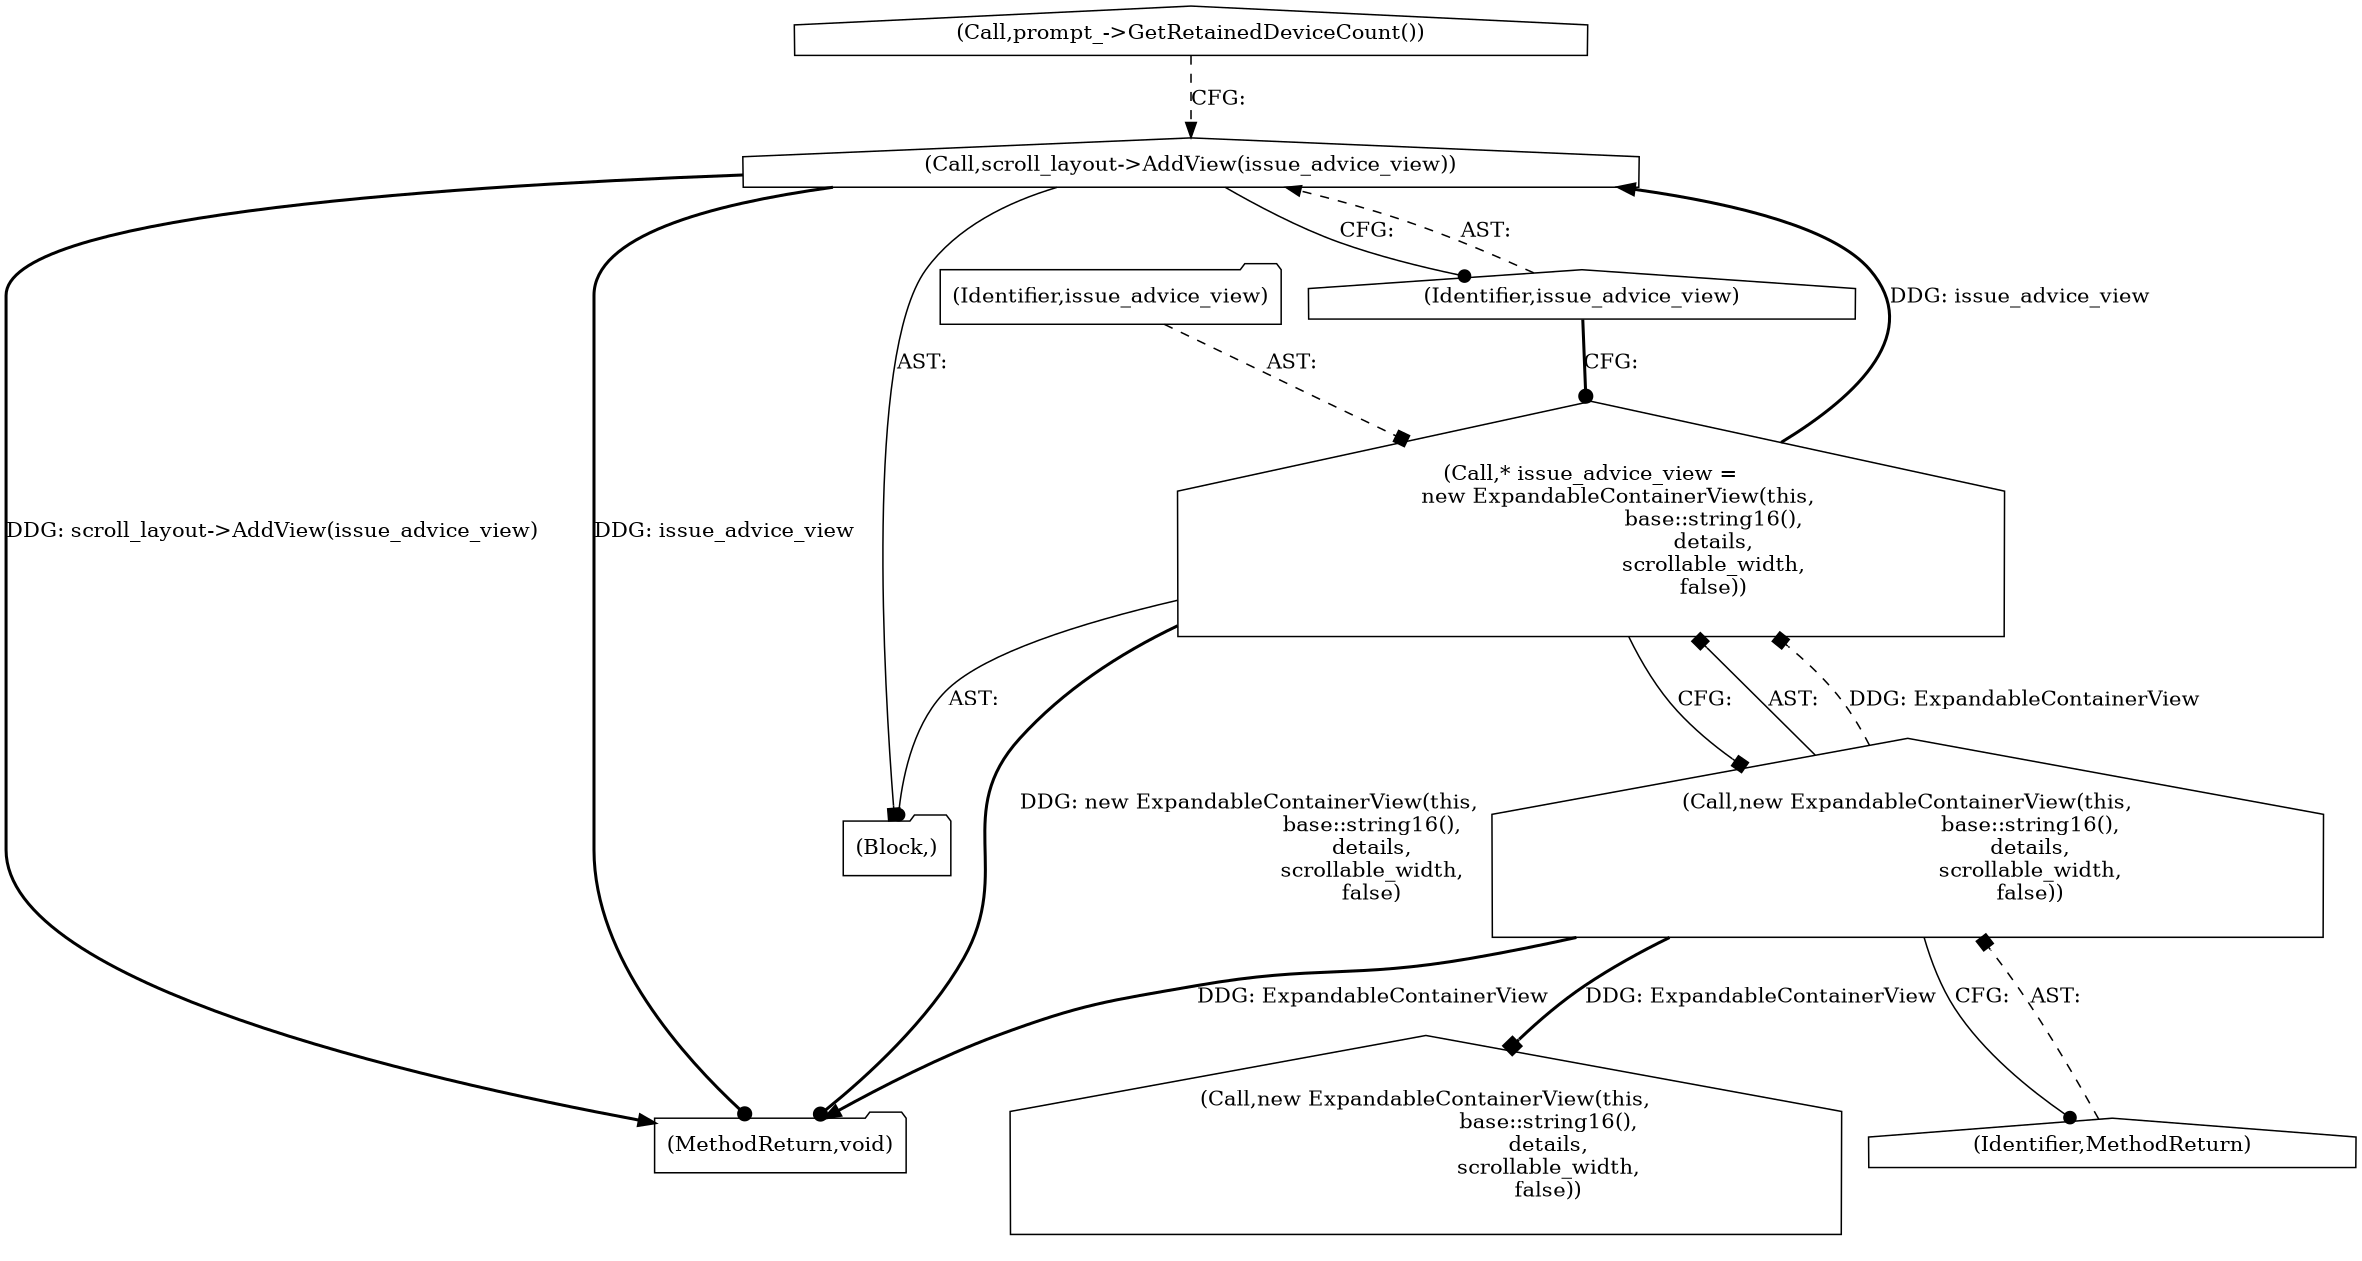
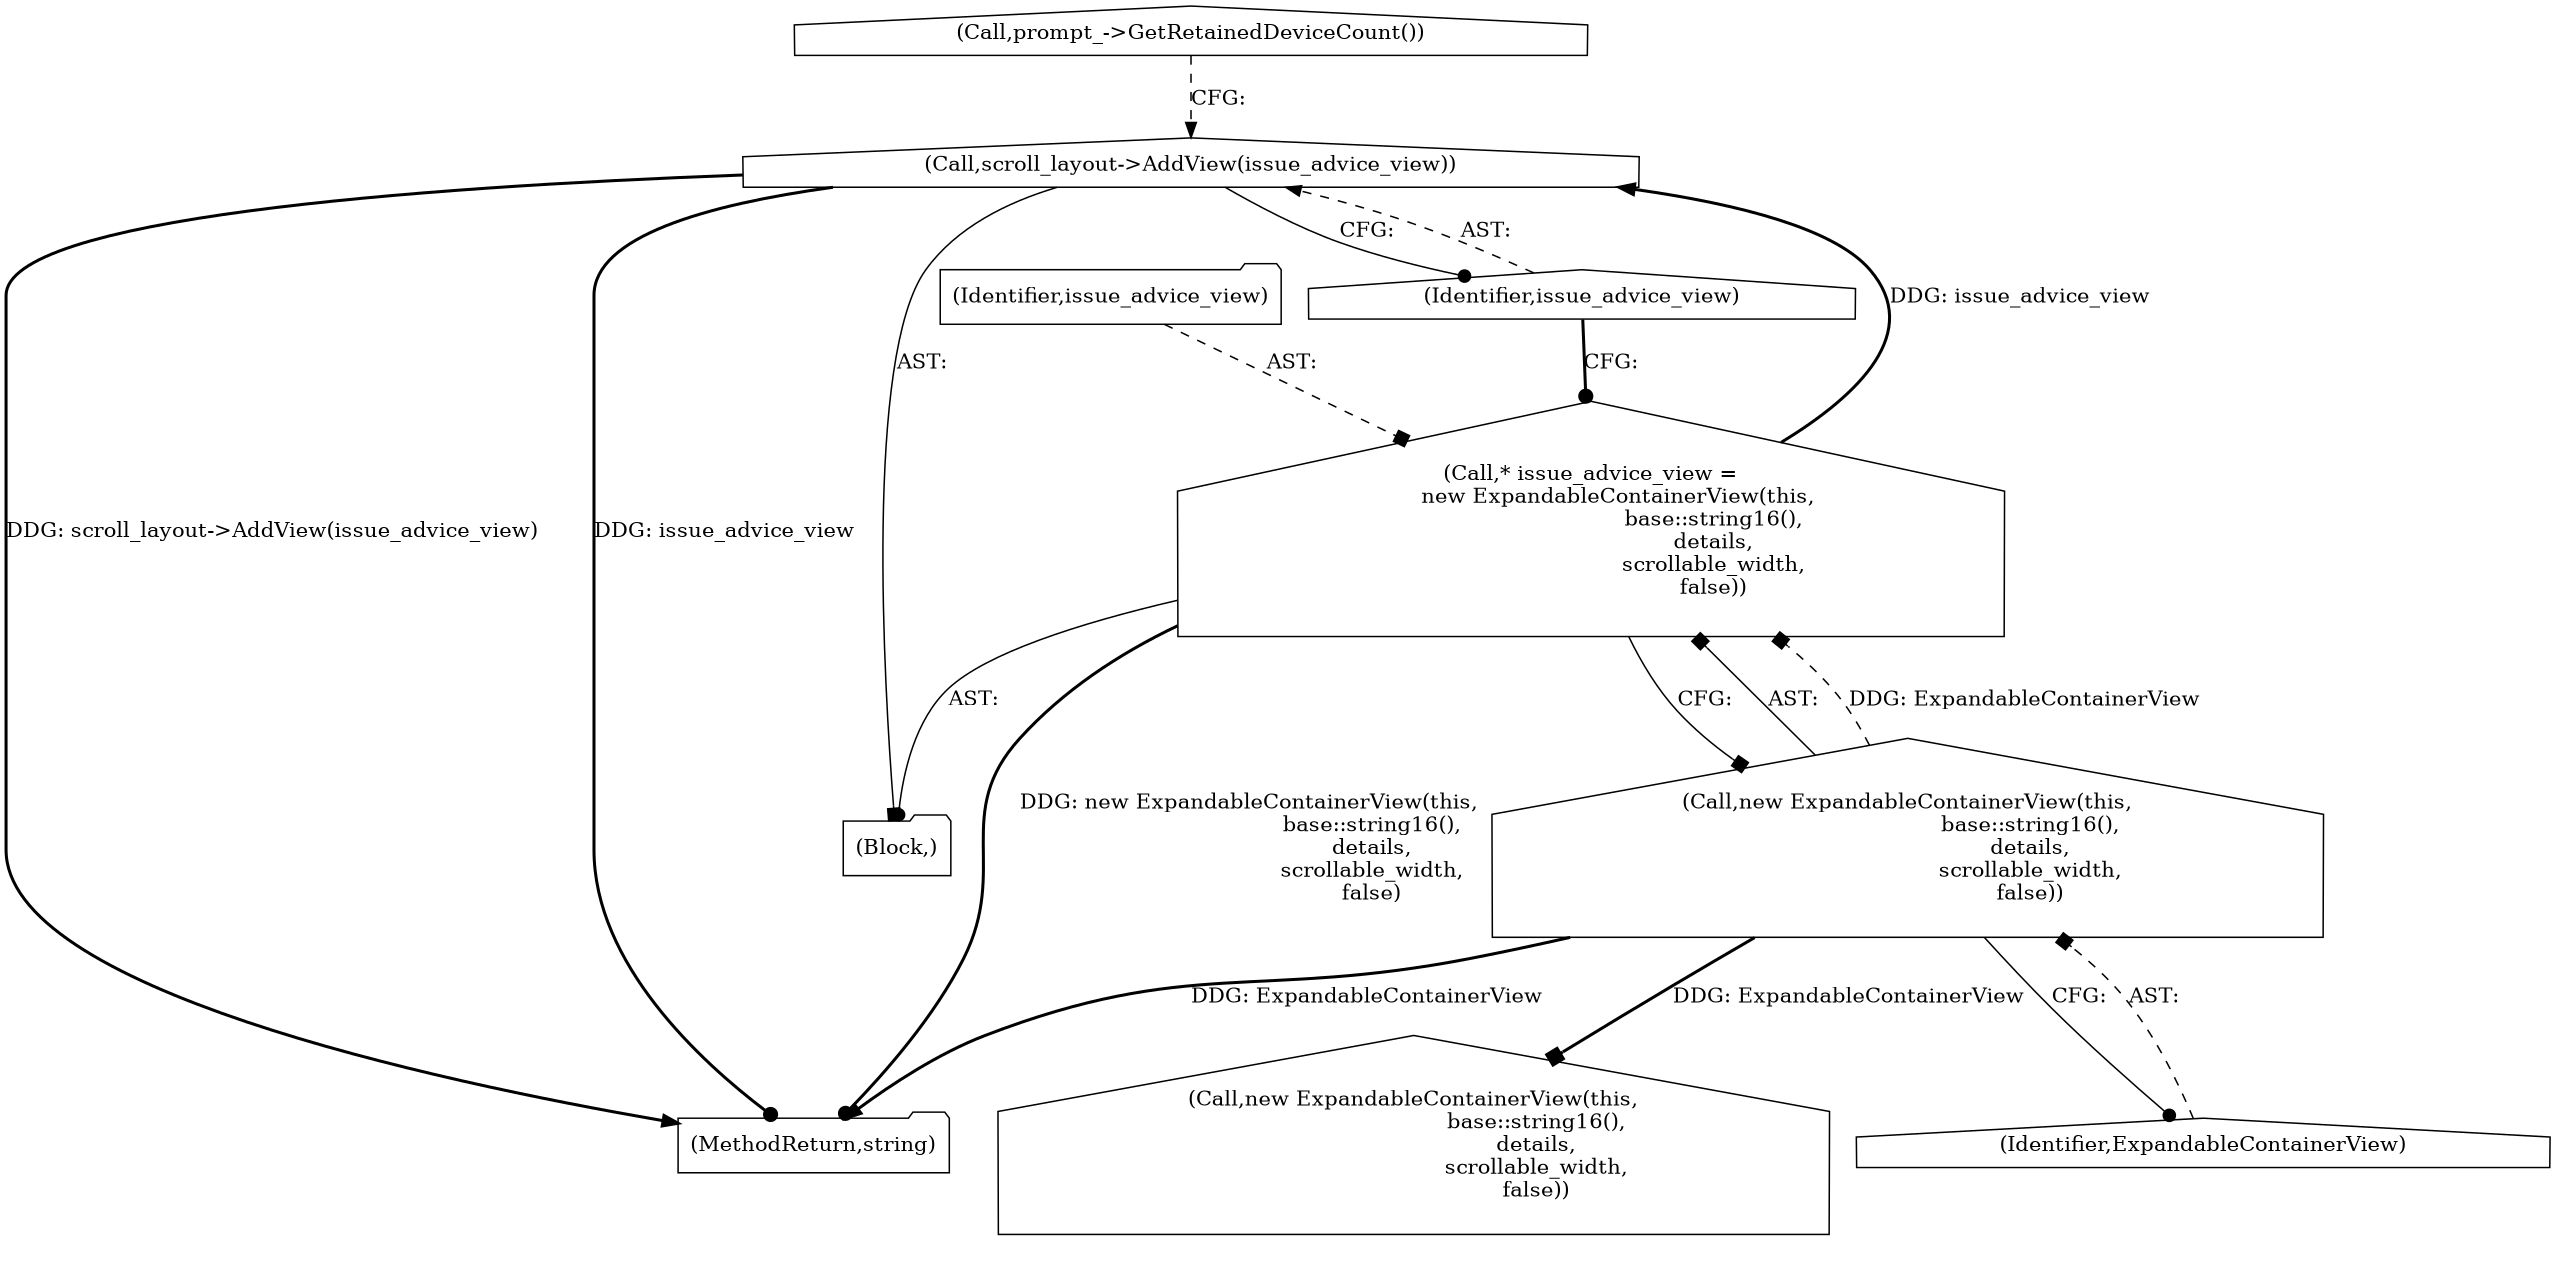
(780, 1145) -> (814, 1145)
(2112, 1145) -> (2203, 1145)
